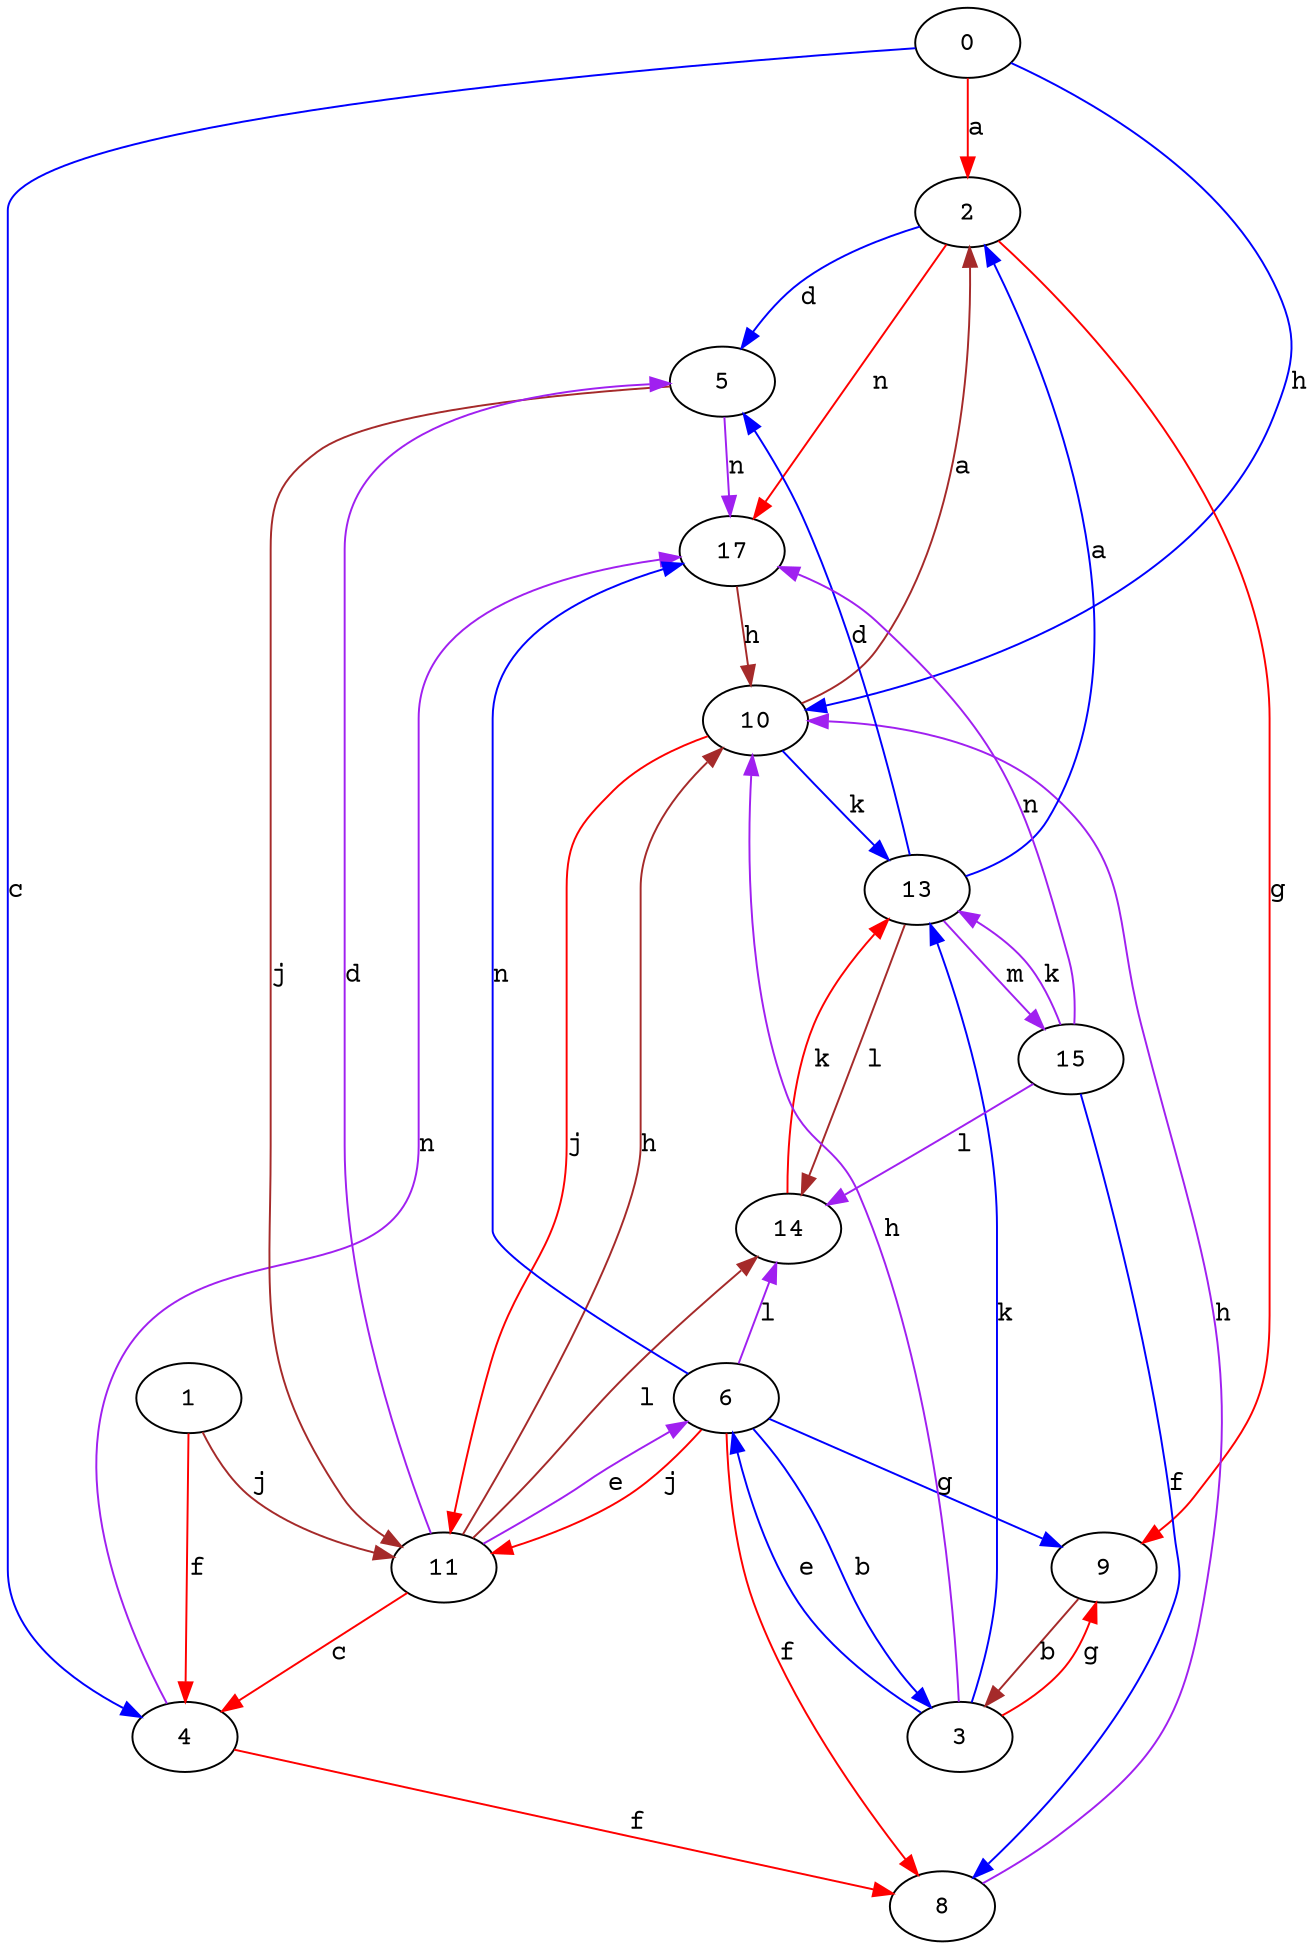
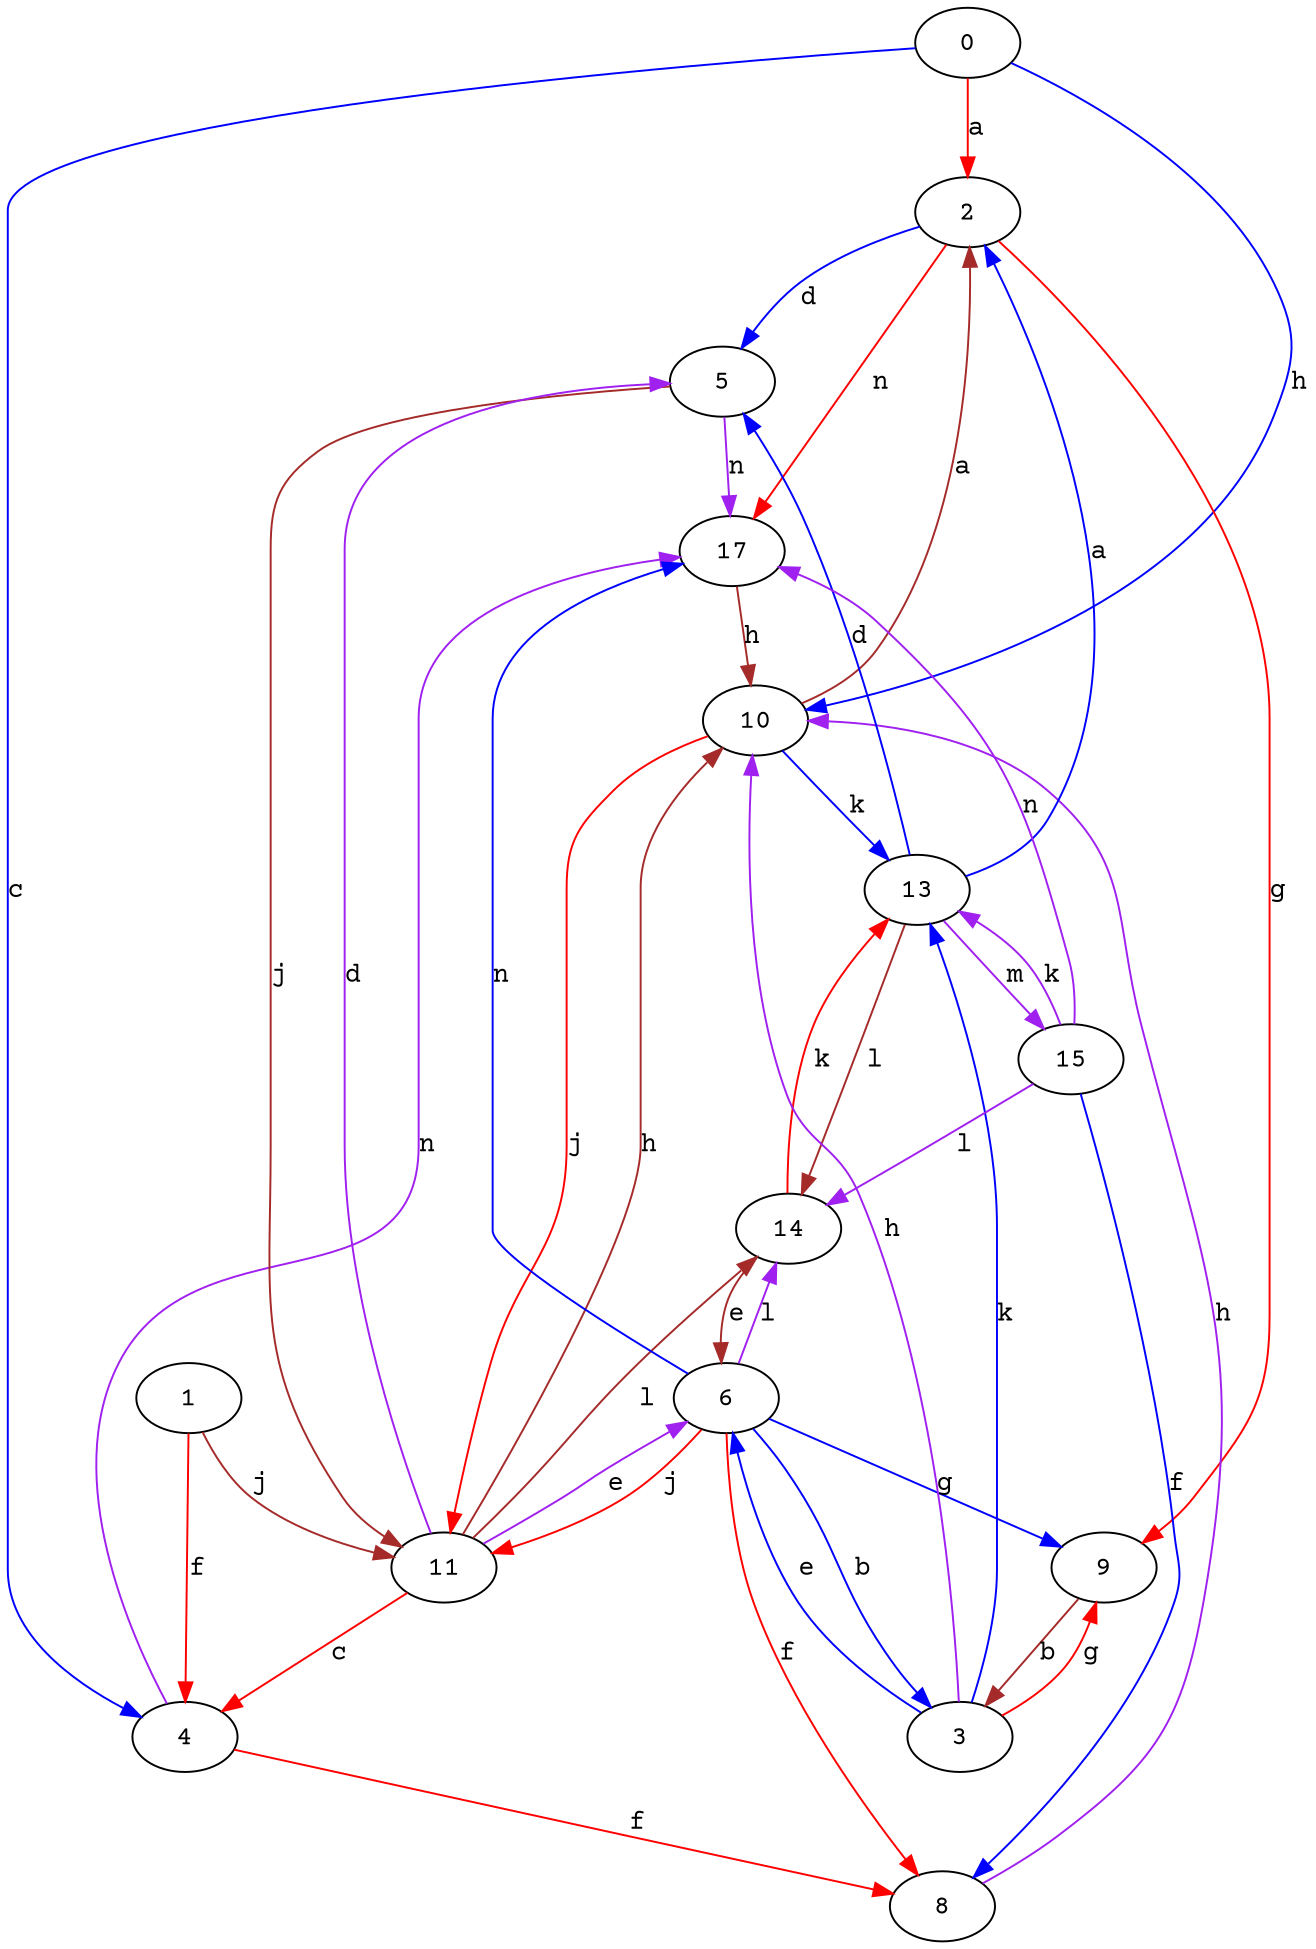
none -> (729, 1296)
